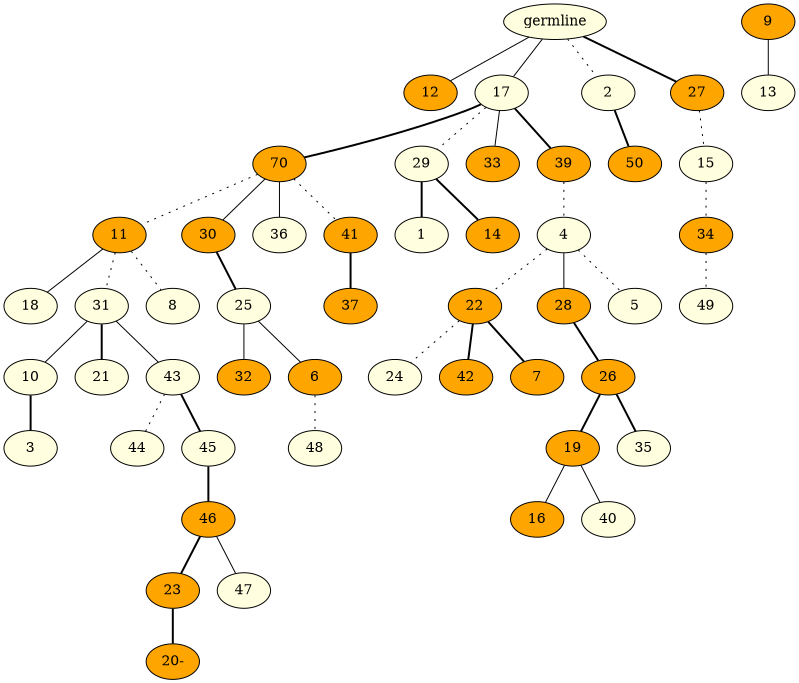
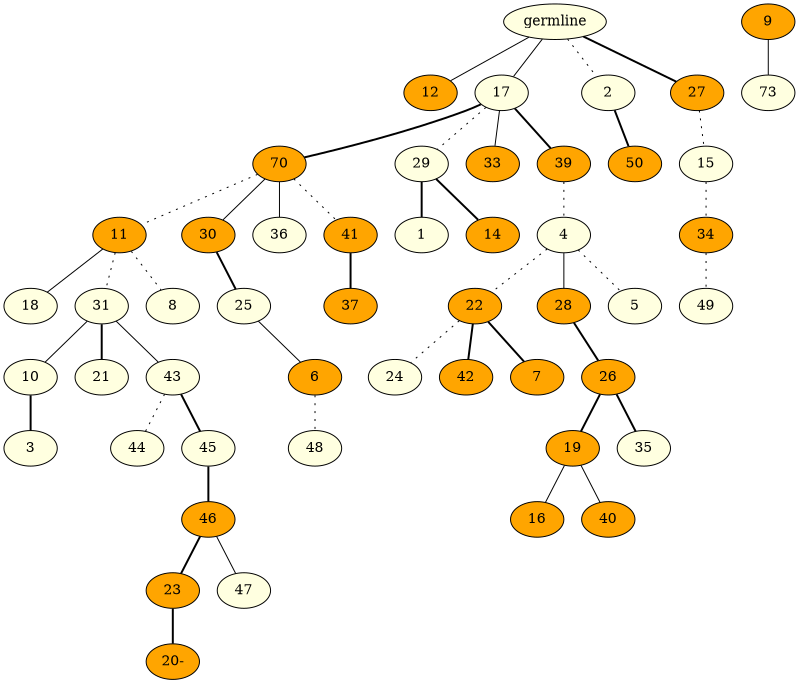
(768, 93) -> (768, 93)
(244, 377) -> none
(608, 519) -> (608, 519)
